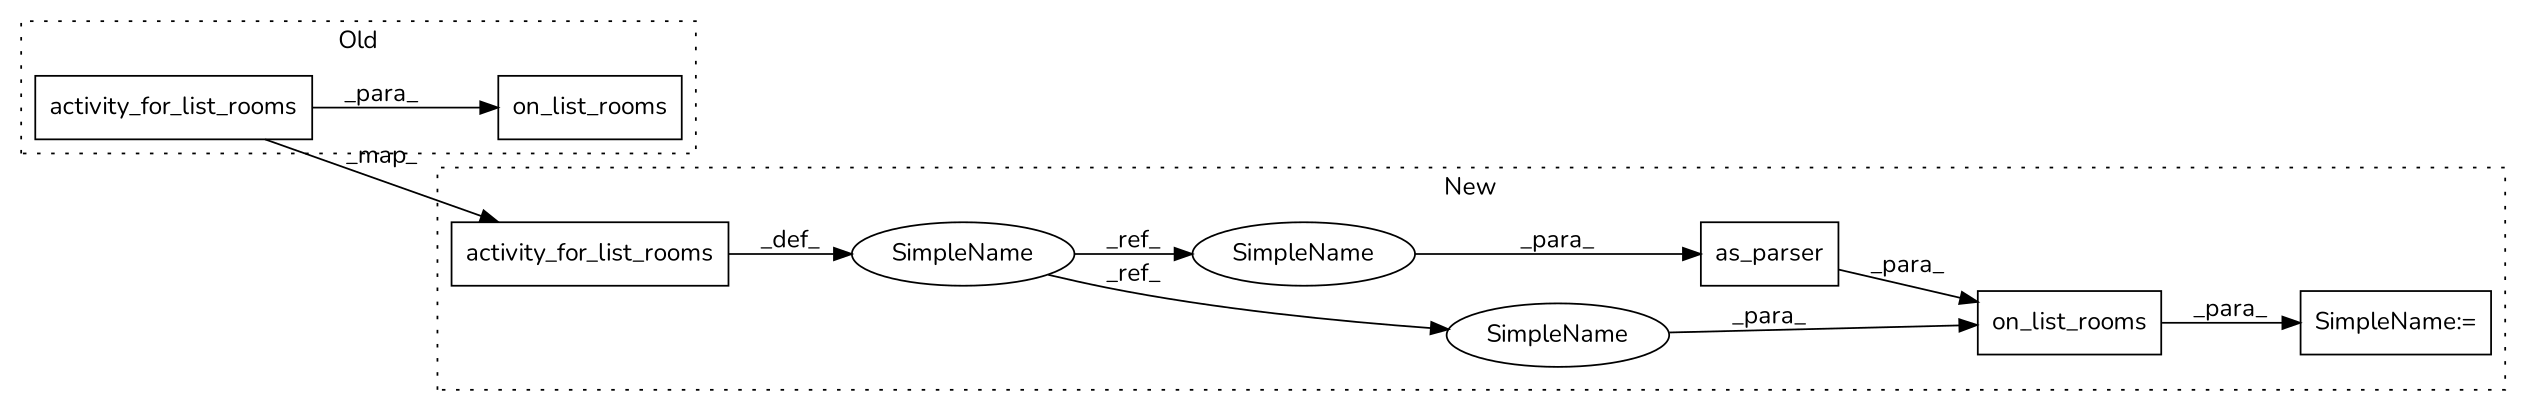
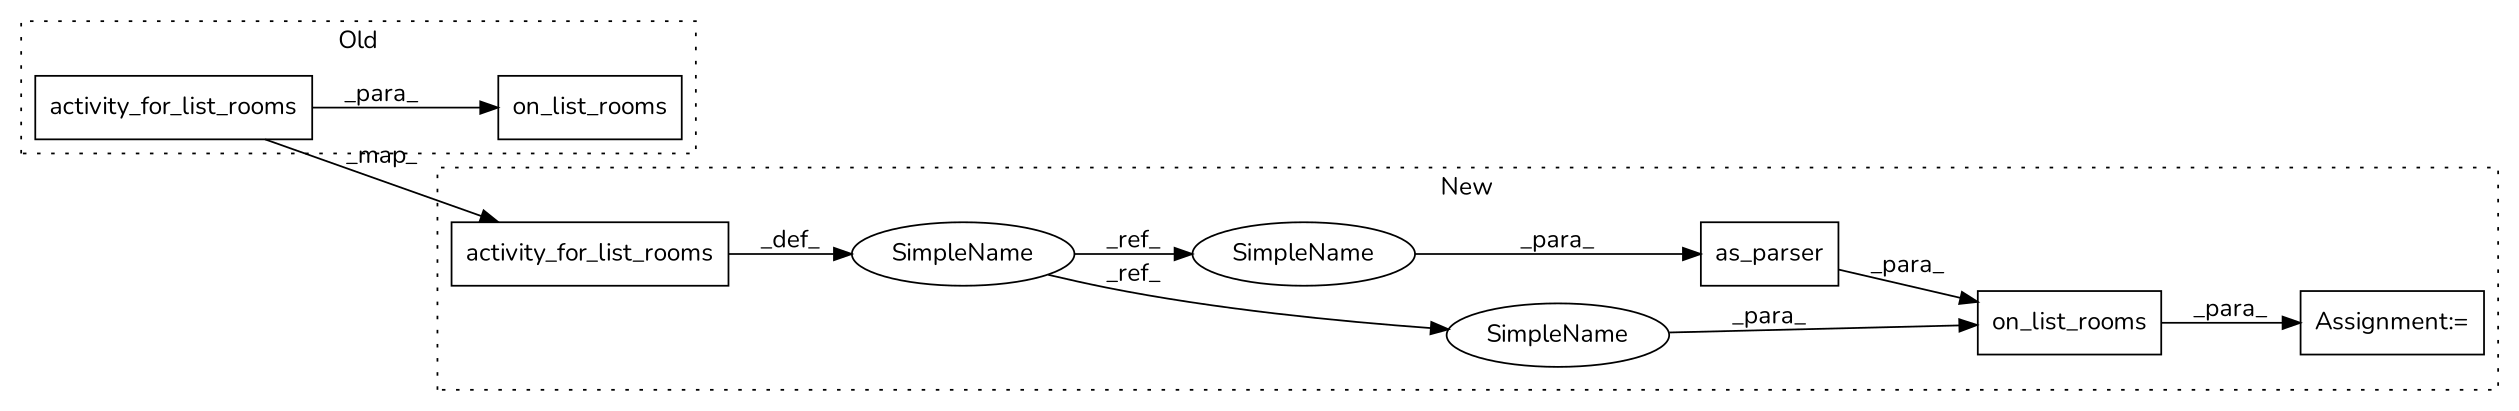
(2396, 323) -> (2392, 323)
